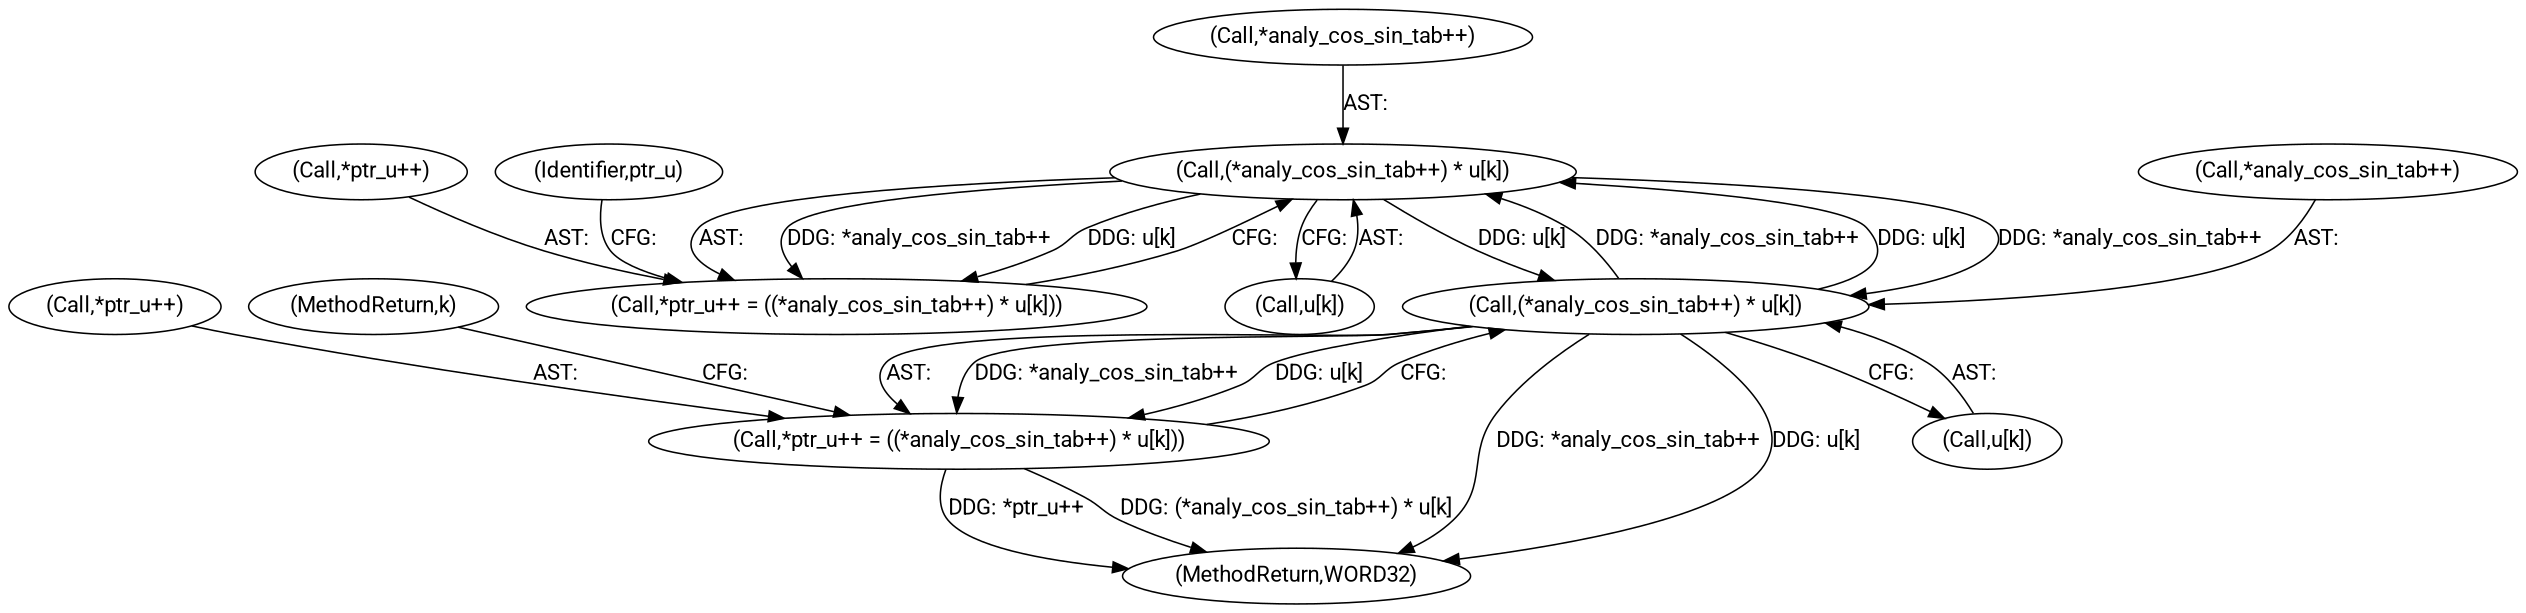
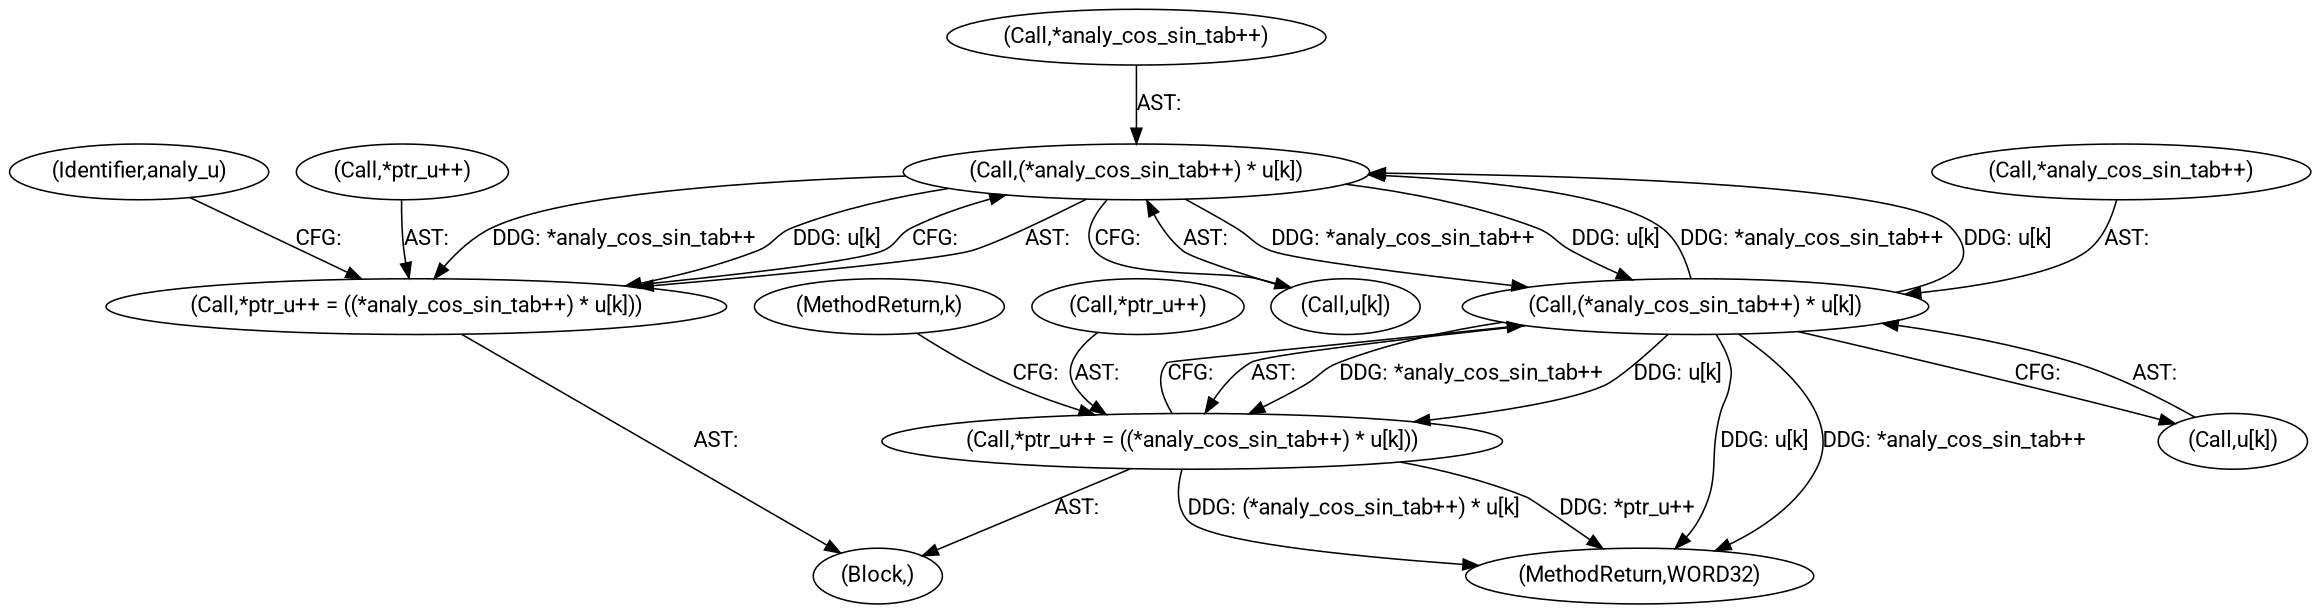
(609, 172) -> (139, 172)
none -> (878, 576)
